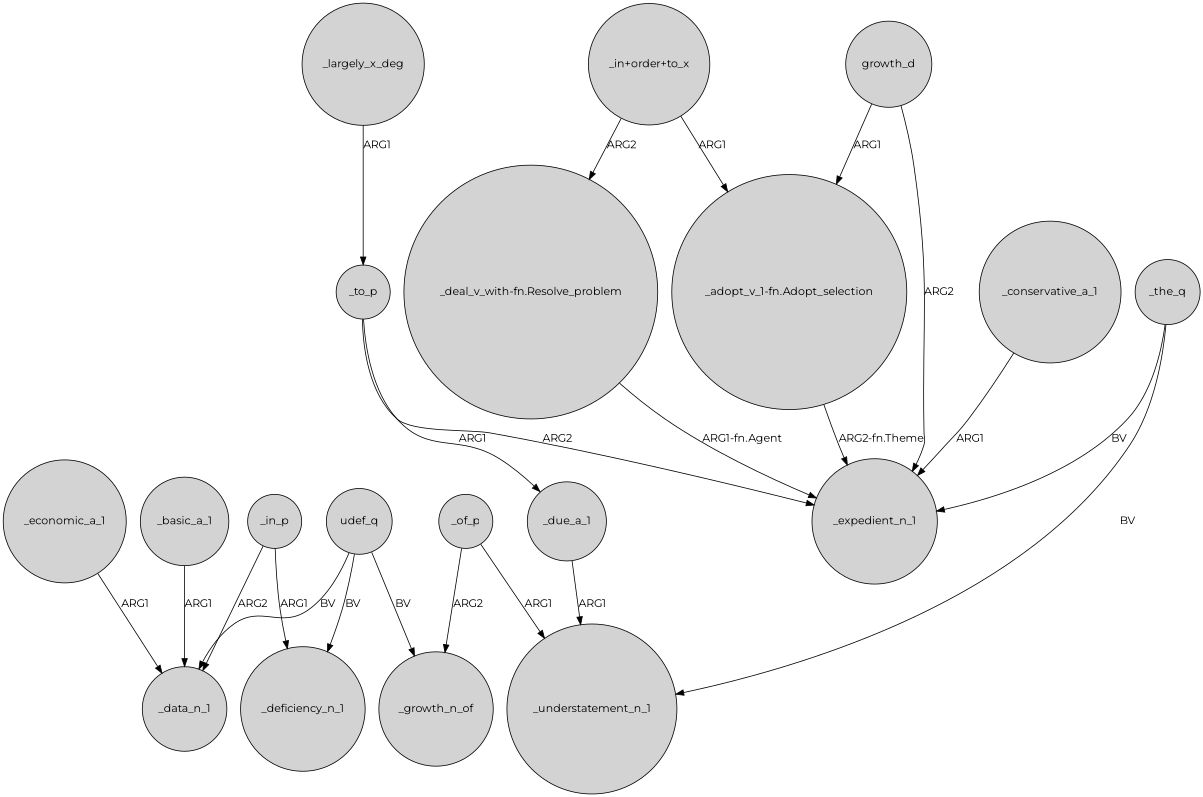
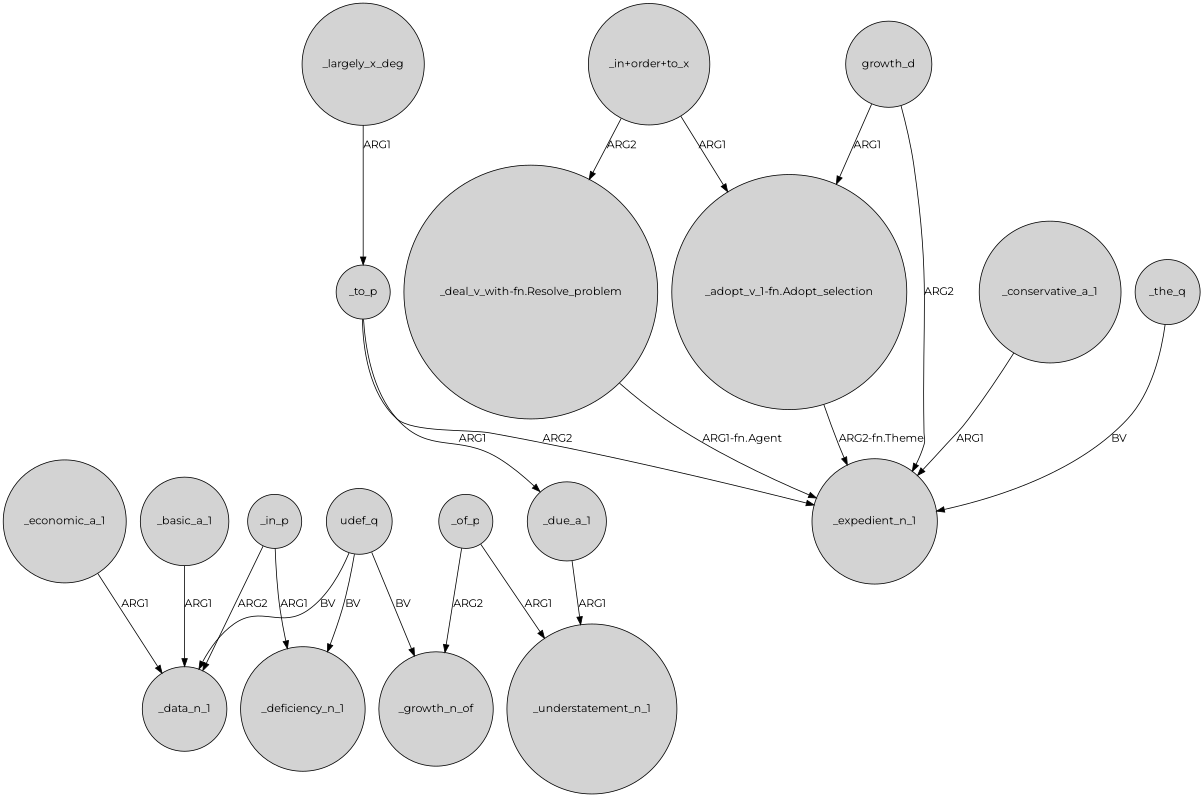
(986, 578) -> none
